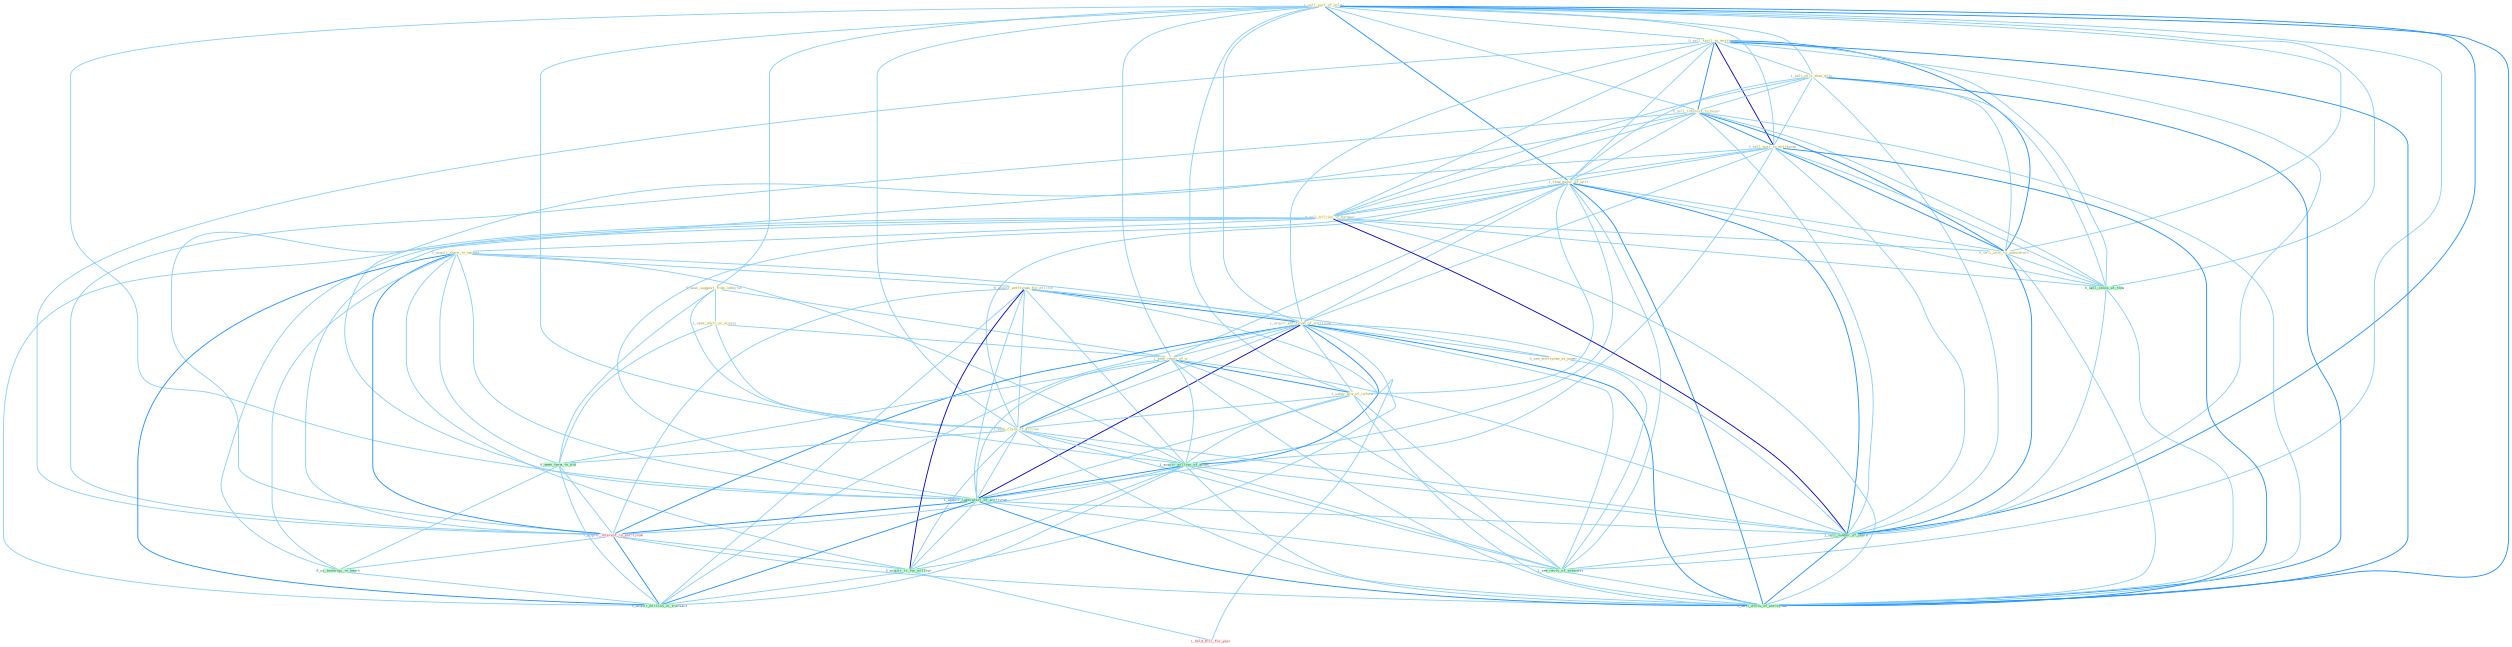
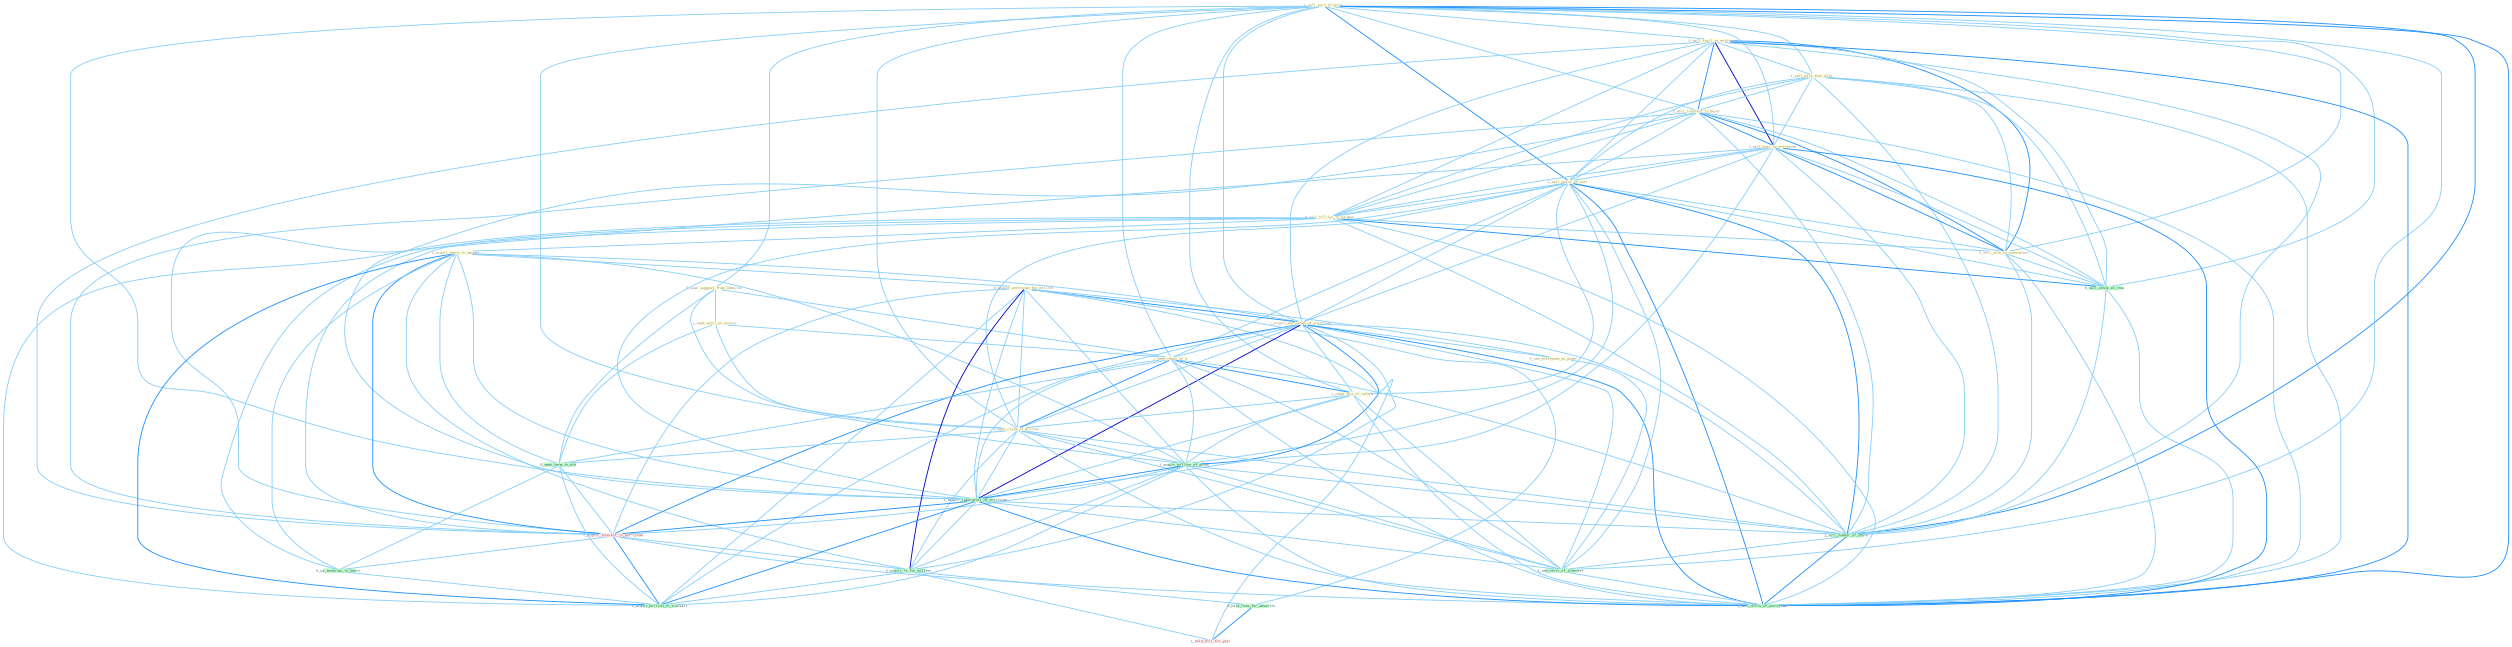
(1569, 182) -> (1569, 182)
(1719, 253) -> (1719, 253)
(1608, 350) -> (1608, 350)
(2336, 401) -> (2336, 401)
(2028, 449) -> (2028, 449)
none -> (1253, 606)
